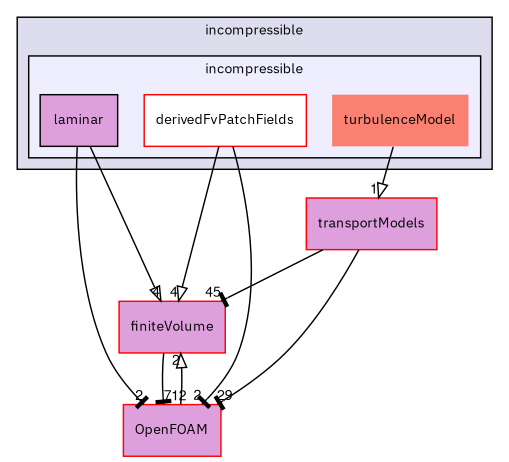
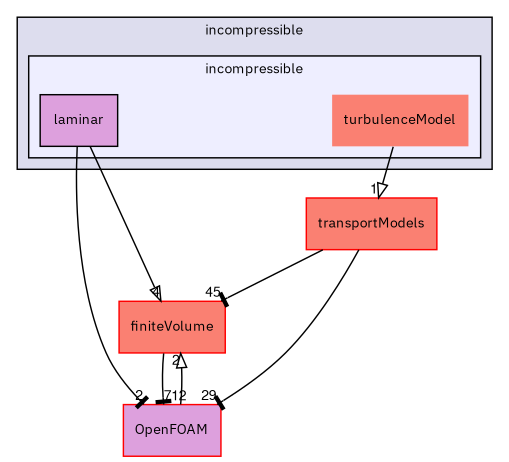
(225, 121) -> none
(372, 224) -> (372, 224)
(172, 327) -> (172, 327)
